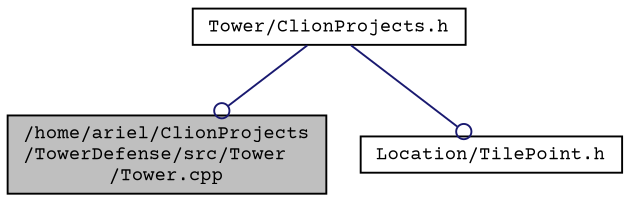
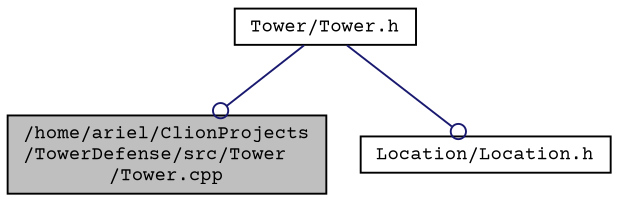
(329, 27) -> (325, 27)
(491, 155) -> (486, 155)
